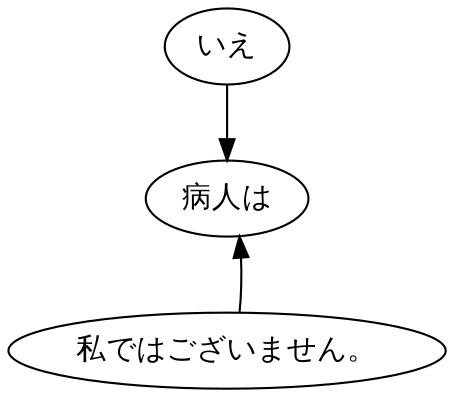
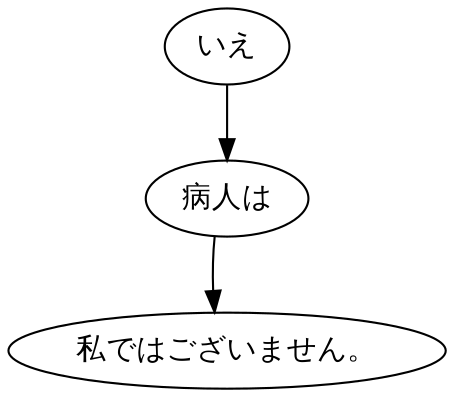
(241, 285) -> (213, 264)
